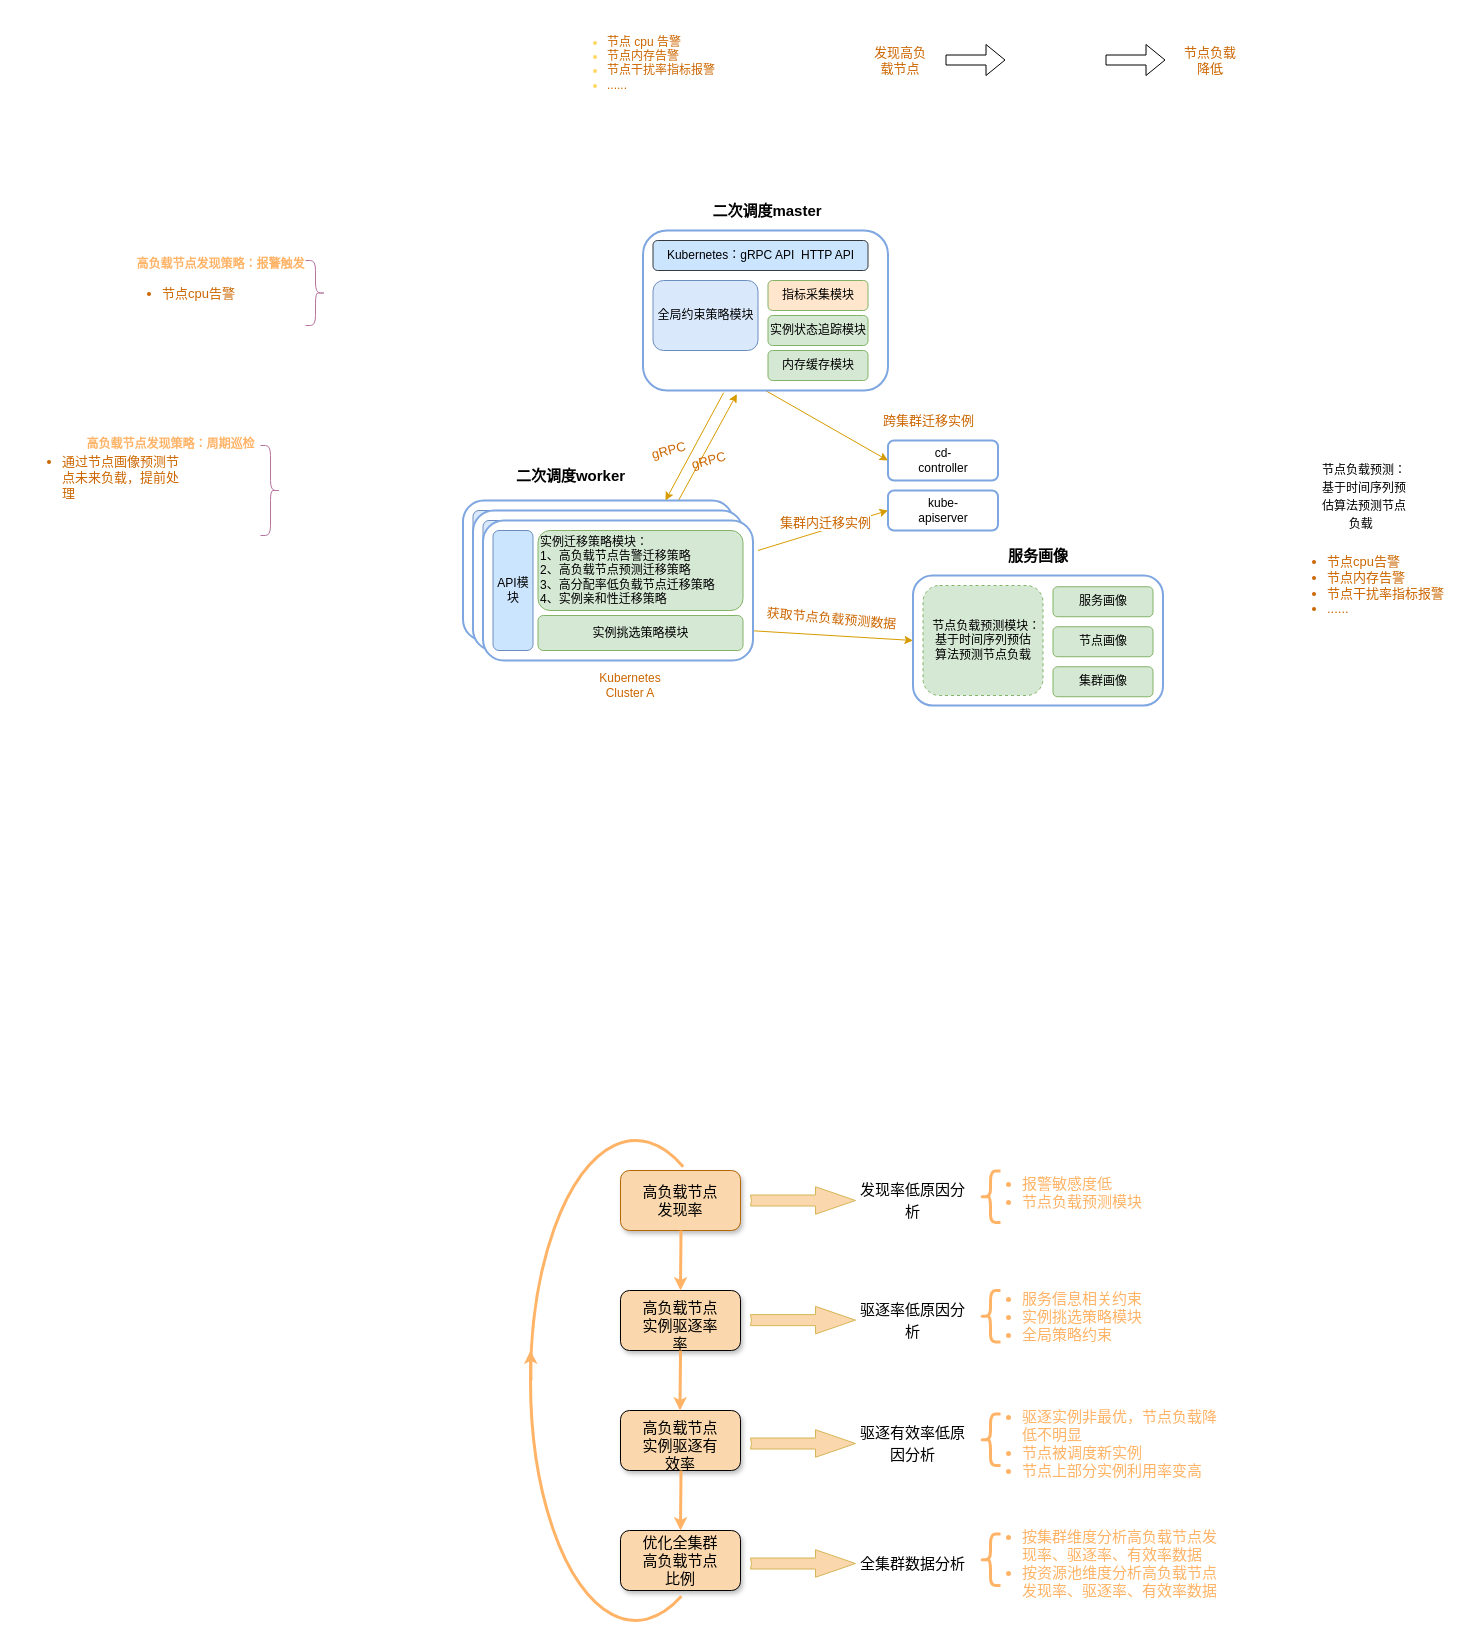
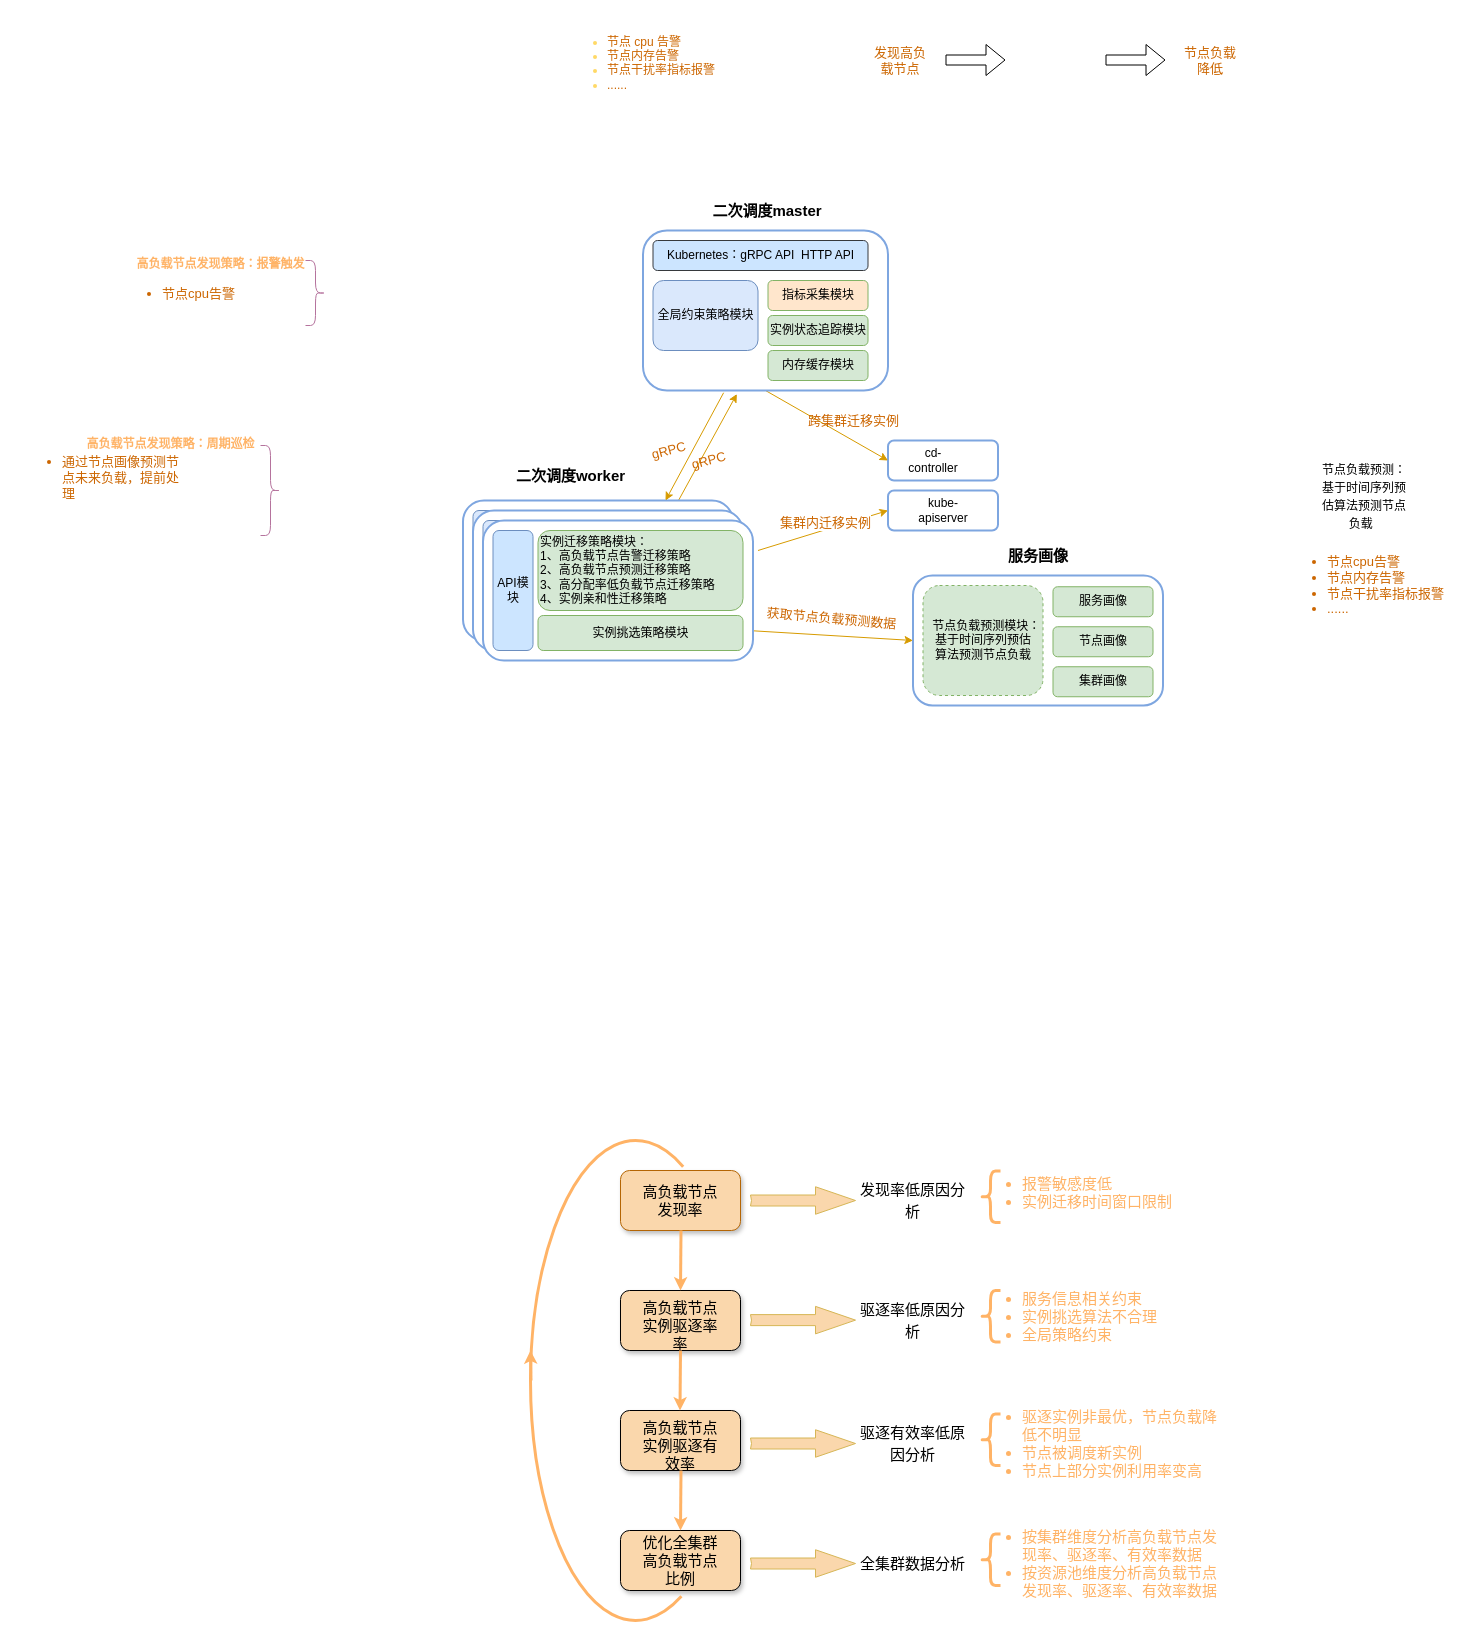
(928, 421) -> (853, 421)
(943, 461) -> (933, 461)
(631, 686) -> none
(1055, 1193) -> (1073, 1193)
(1055, 1317) -> (1064, 1317)
